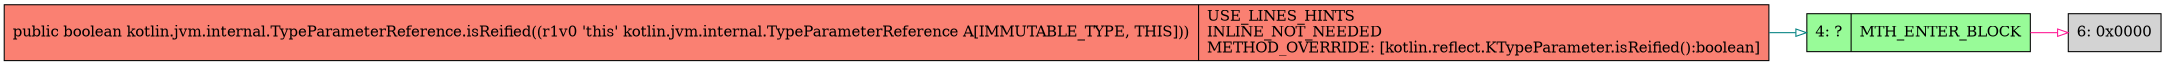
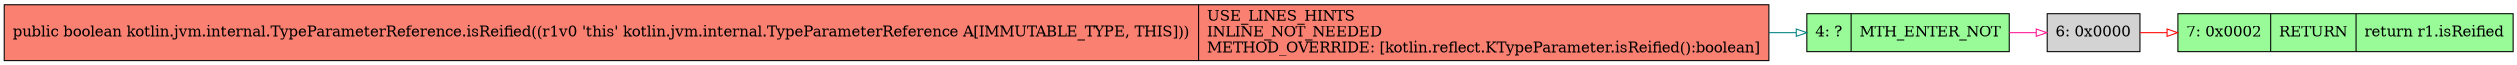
(1941, 32) -> (1930, 32)
none -> (2346, 33)
